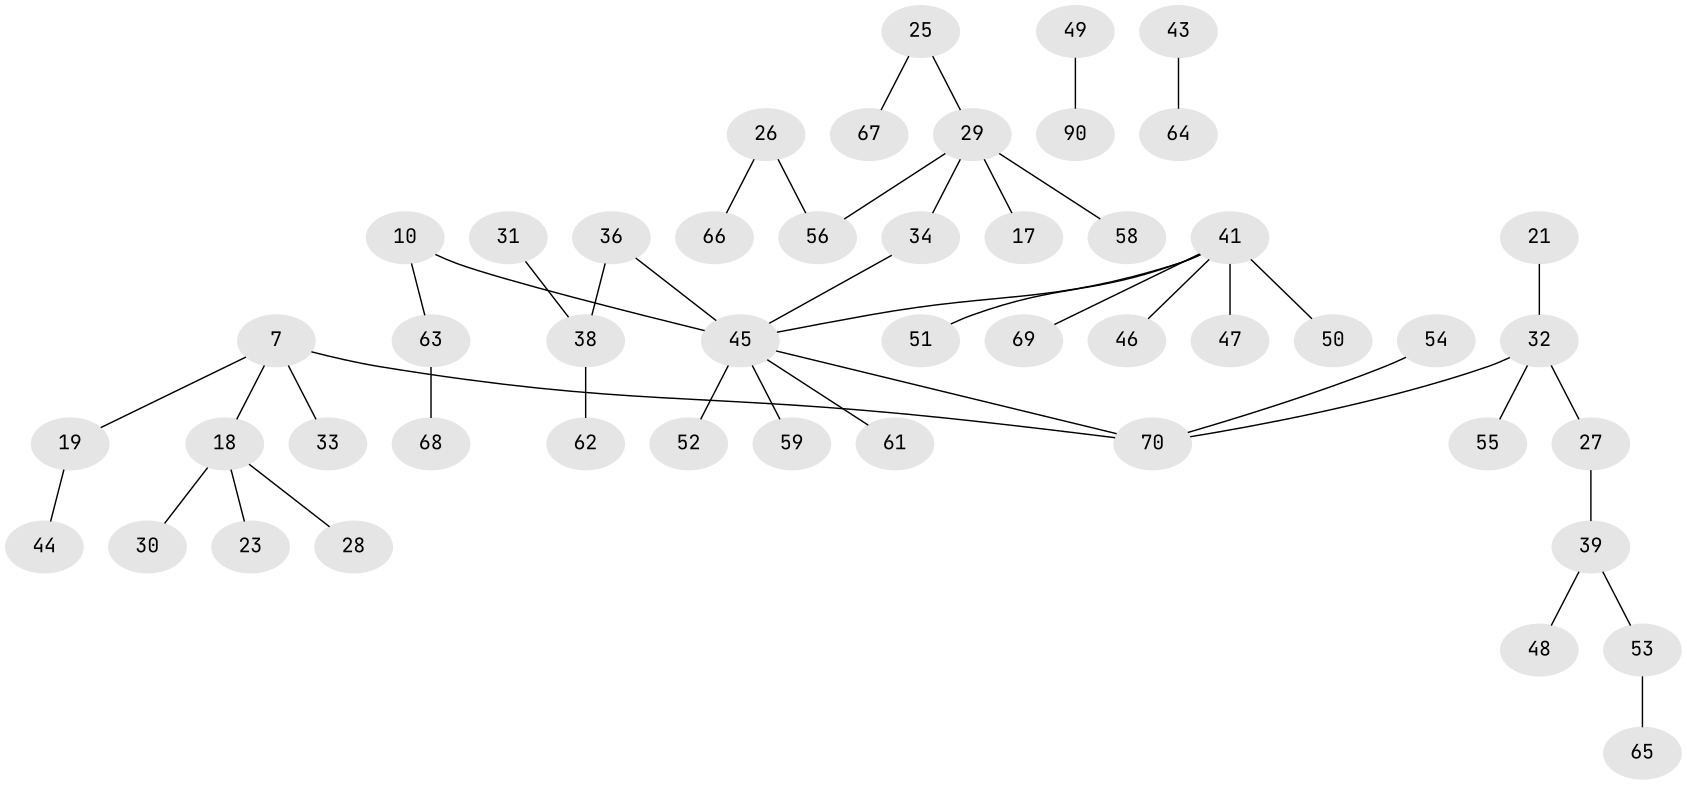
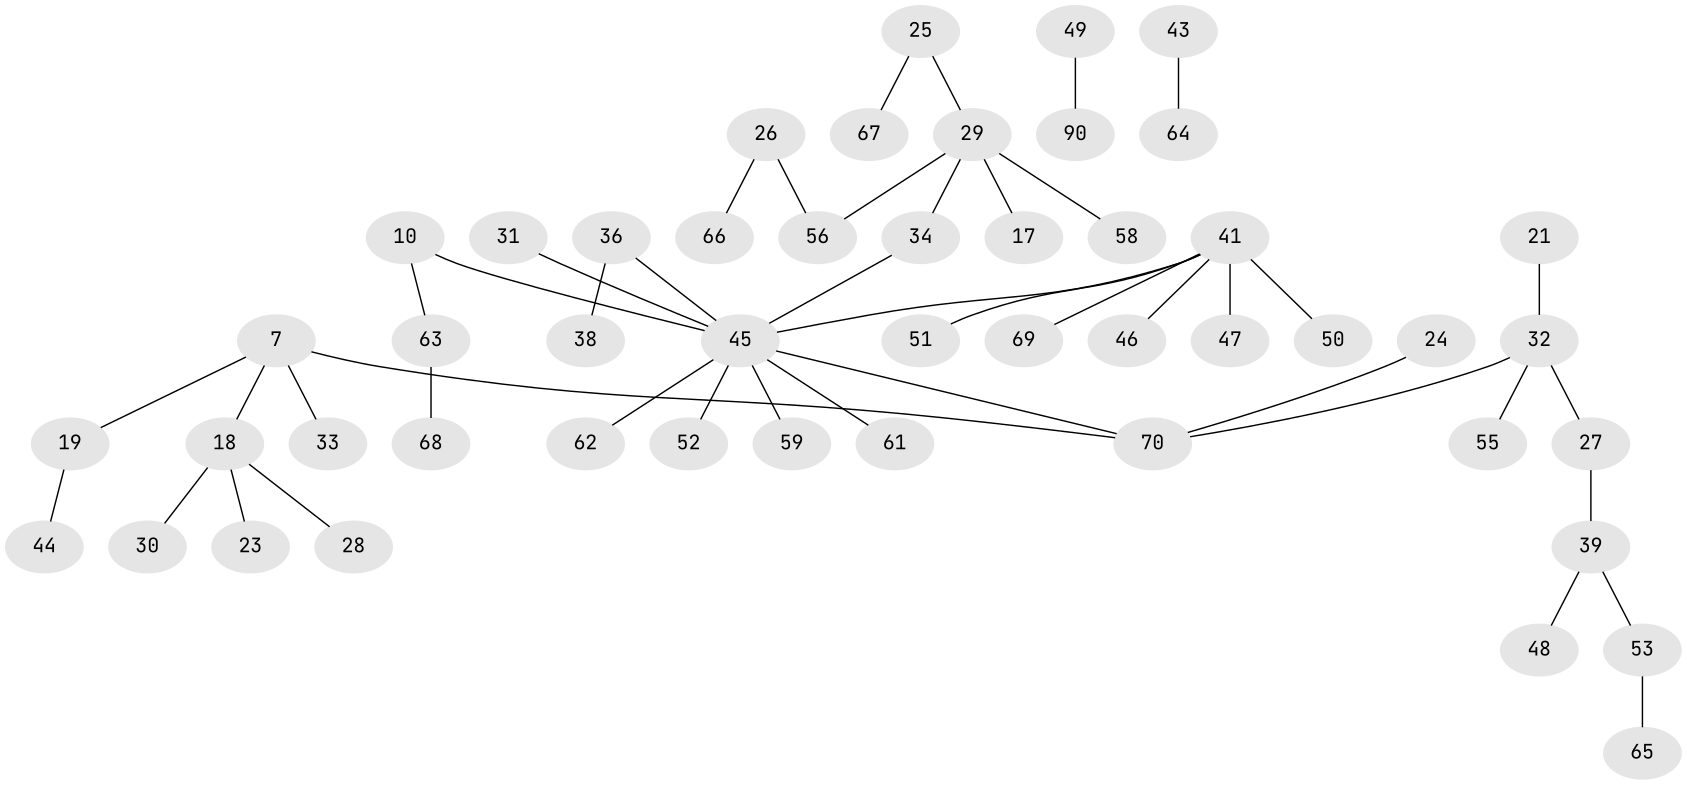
(538, 278) -> (623, 291)
(1436, 341) -> (1436, 341)
(586, 384) -> (668, 389)
